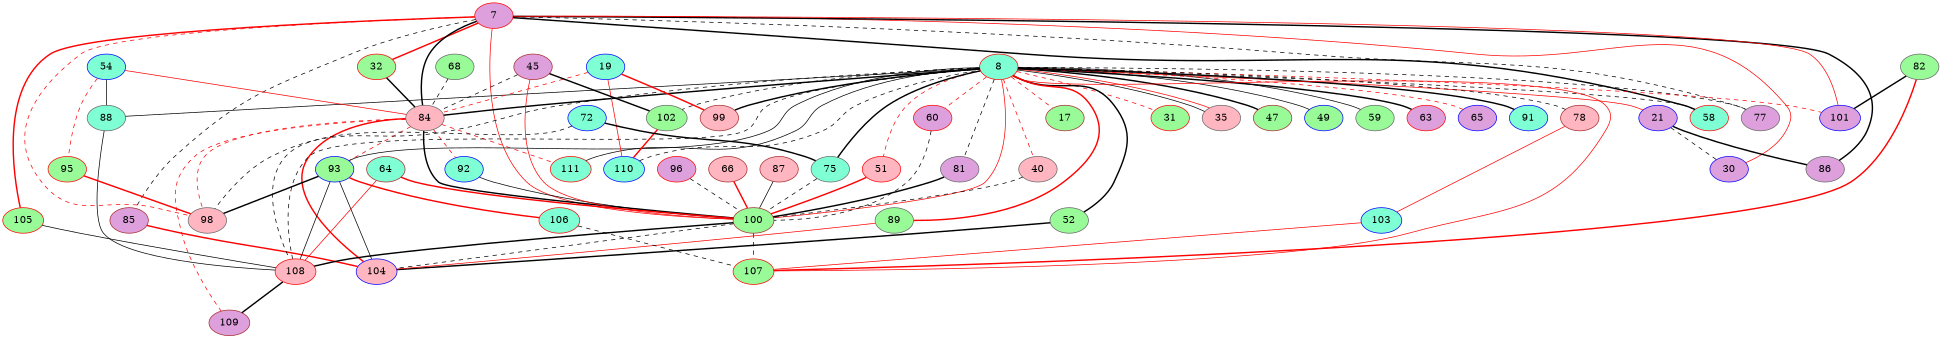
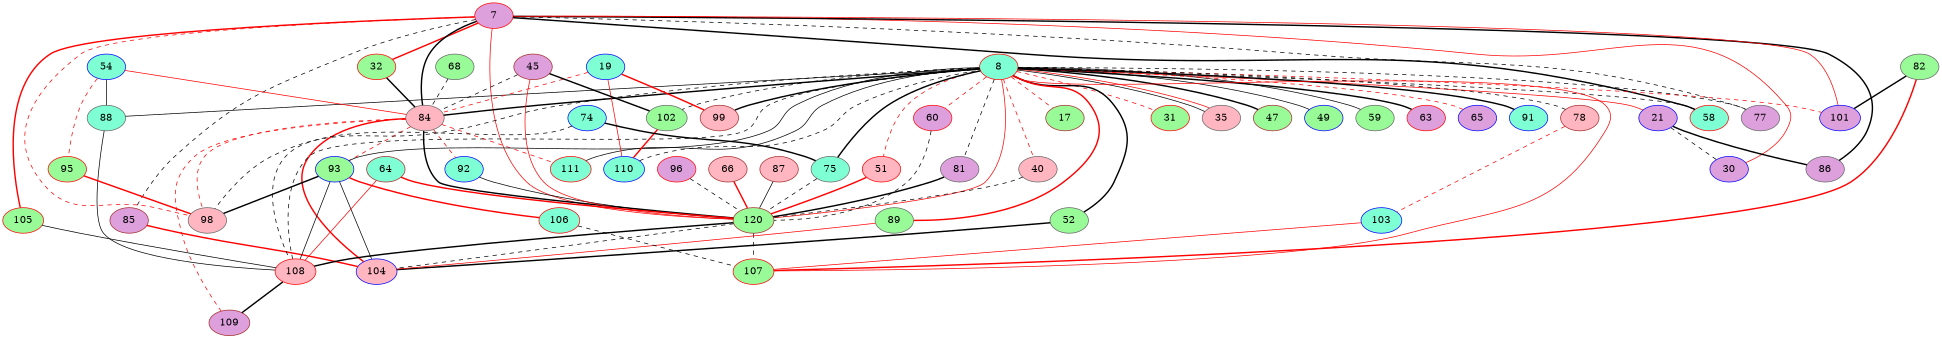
(587, 118) -> (587, 118)
(1481, 169) -> (1481, 169)
(753, 220) -> (753, 220)
